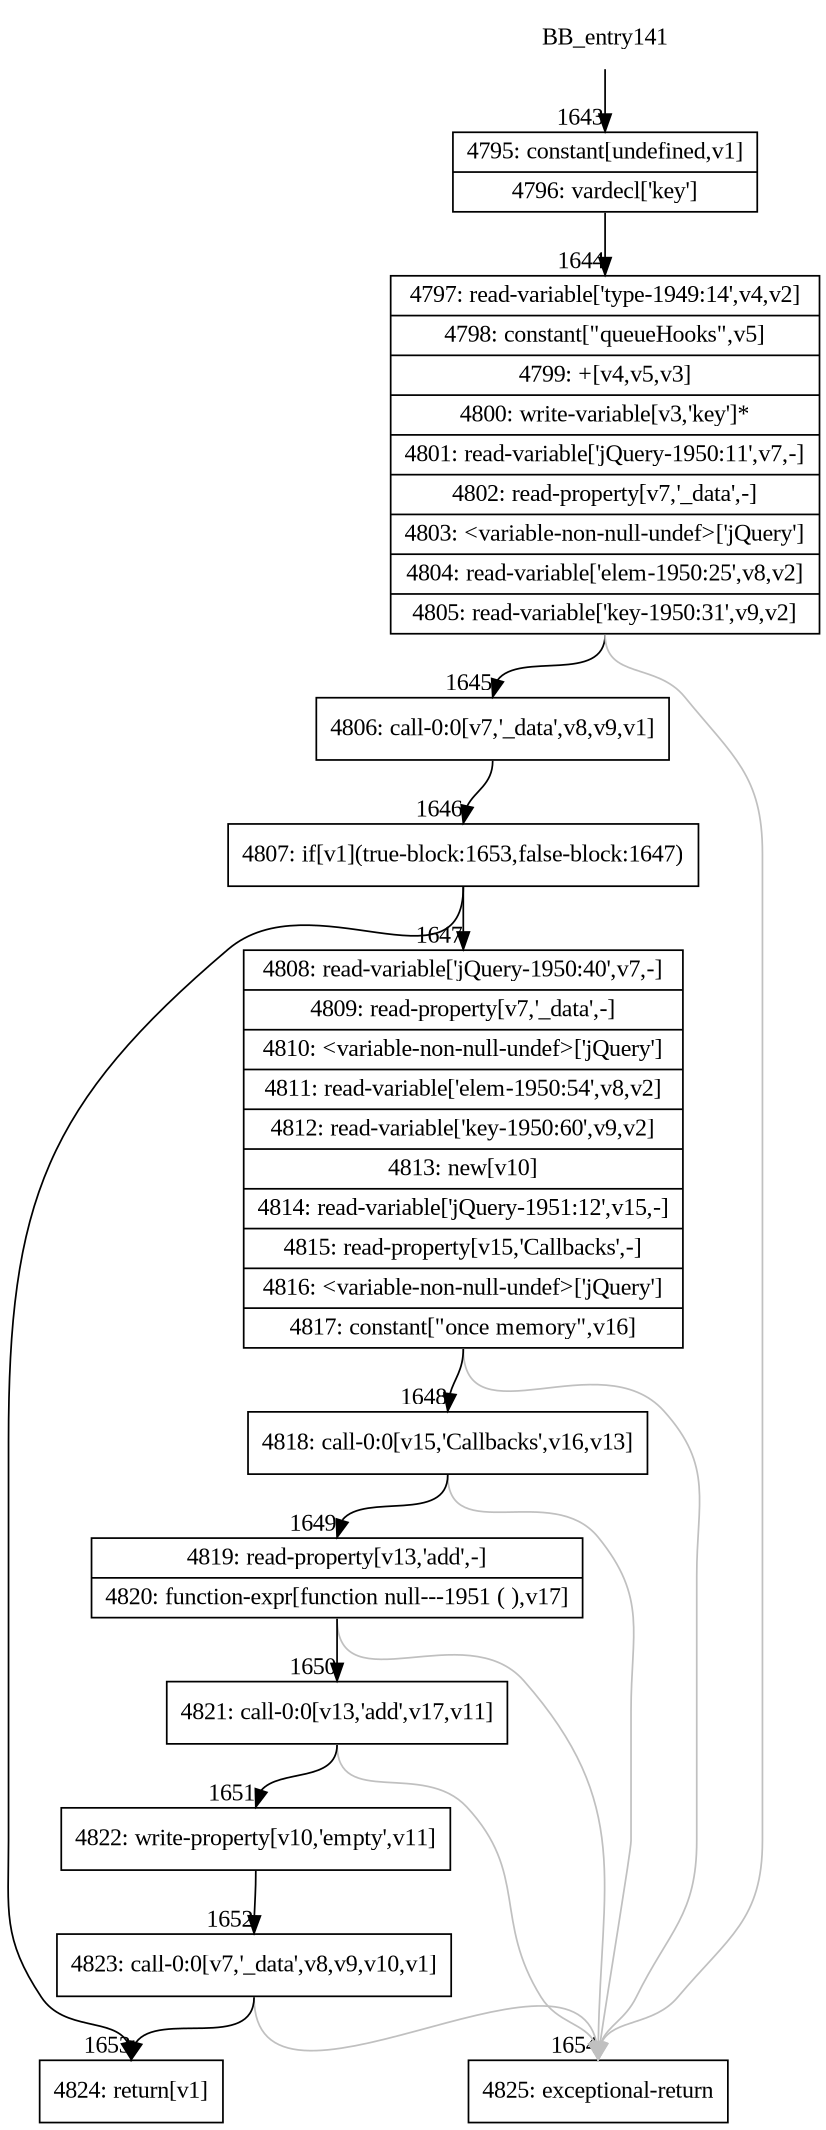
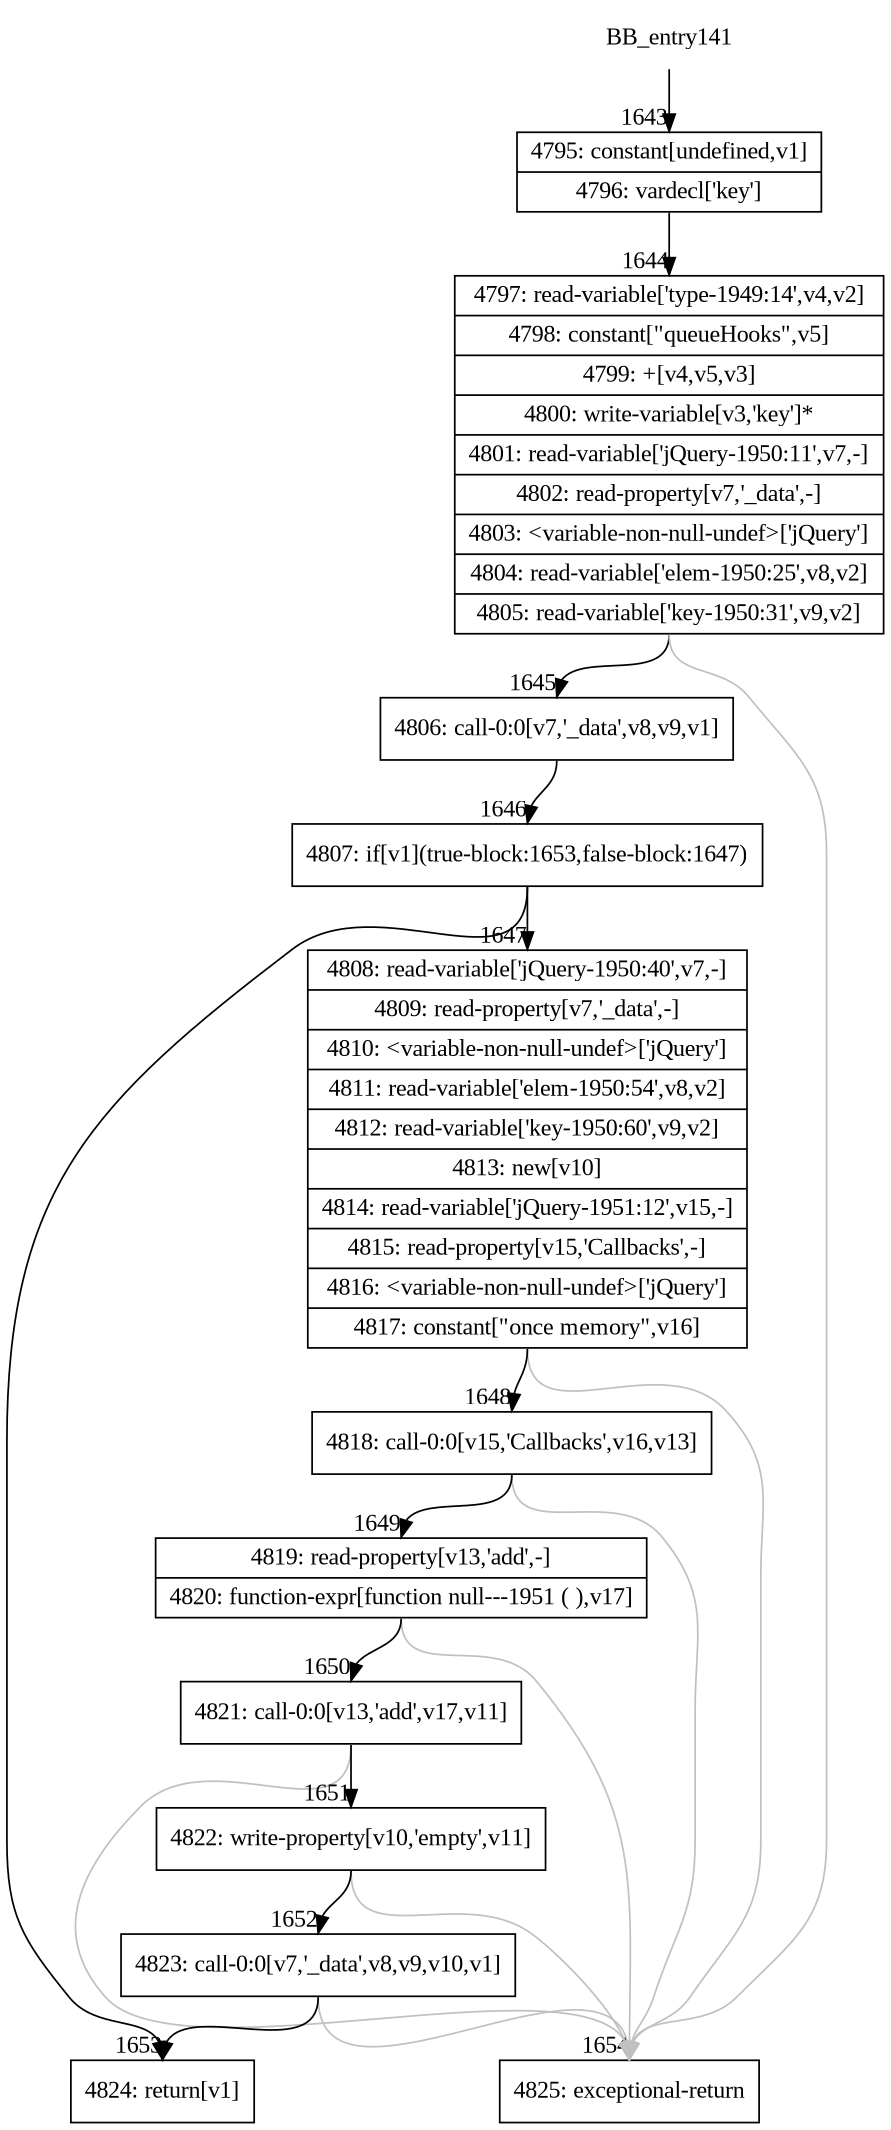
none -> (502, 1920)
